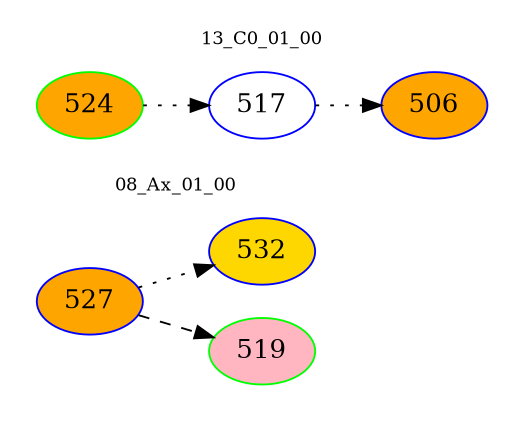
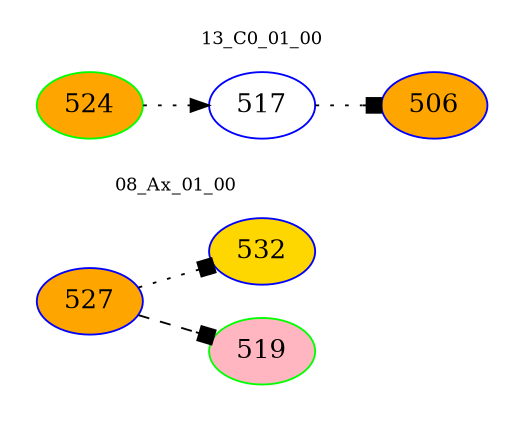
(339, 105) -> (339, 105)
(167, 279) -> (167, 279)
(167, 324) -> (167, 324)
